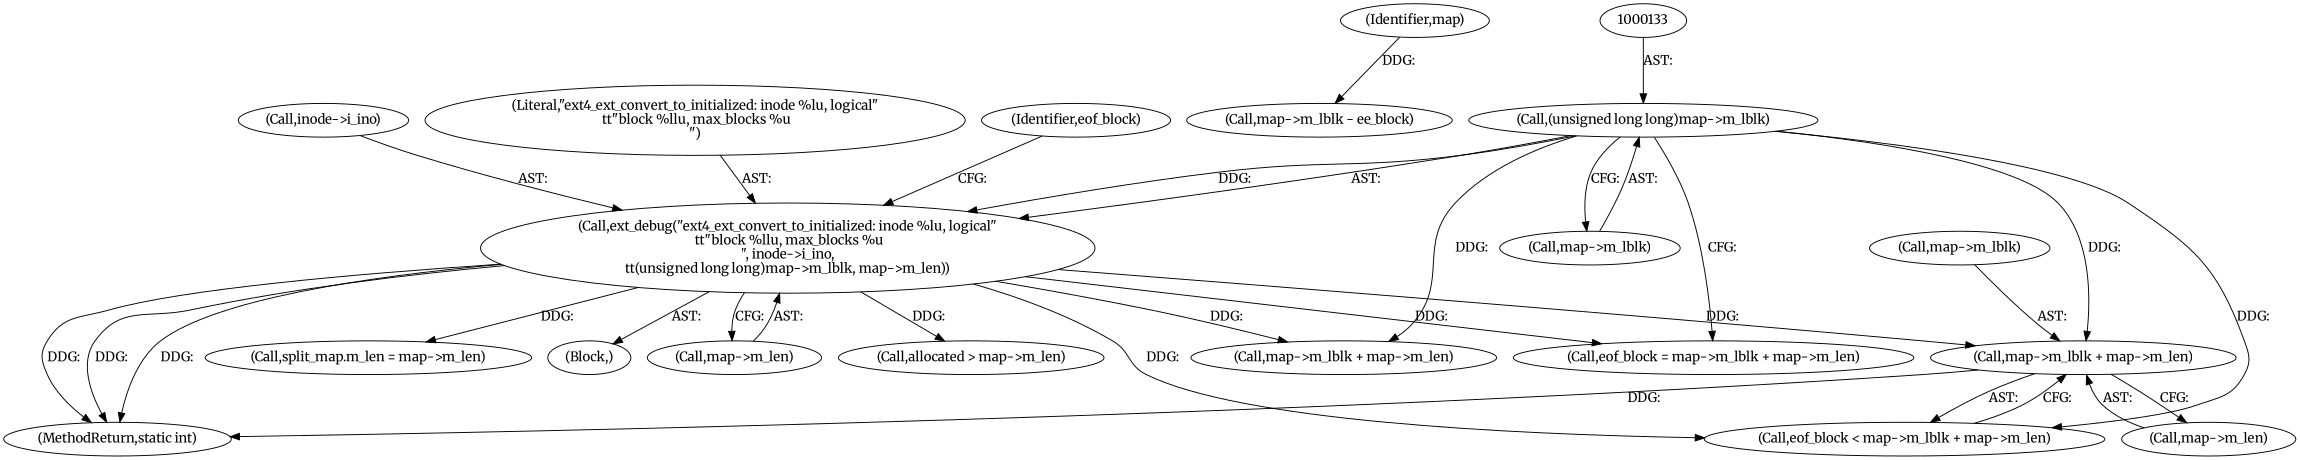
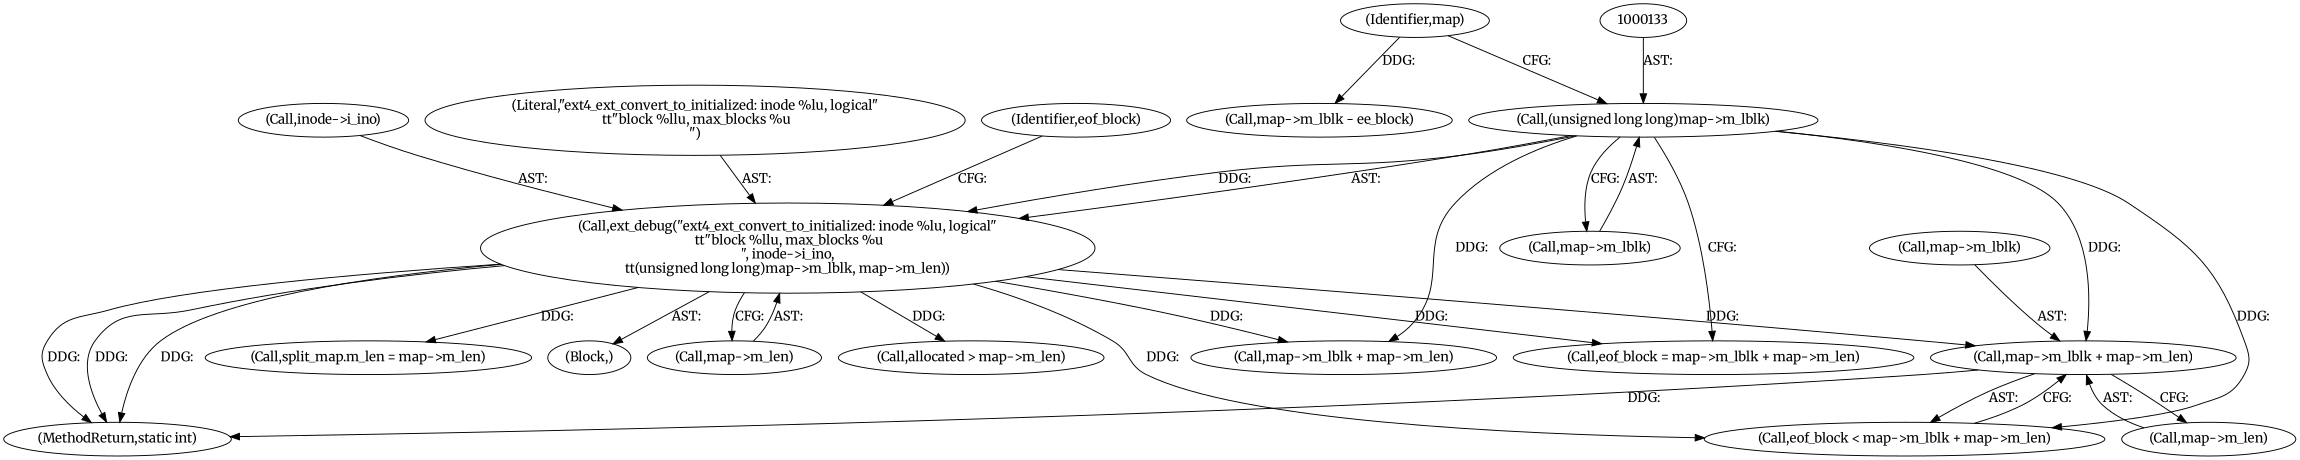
none -> (1523, 68)
